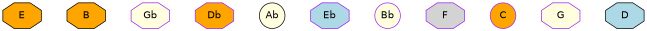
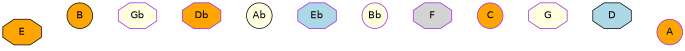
(86, 16) -> (80, 16)
none -> (670, 32)
